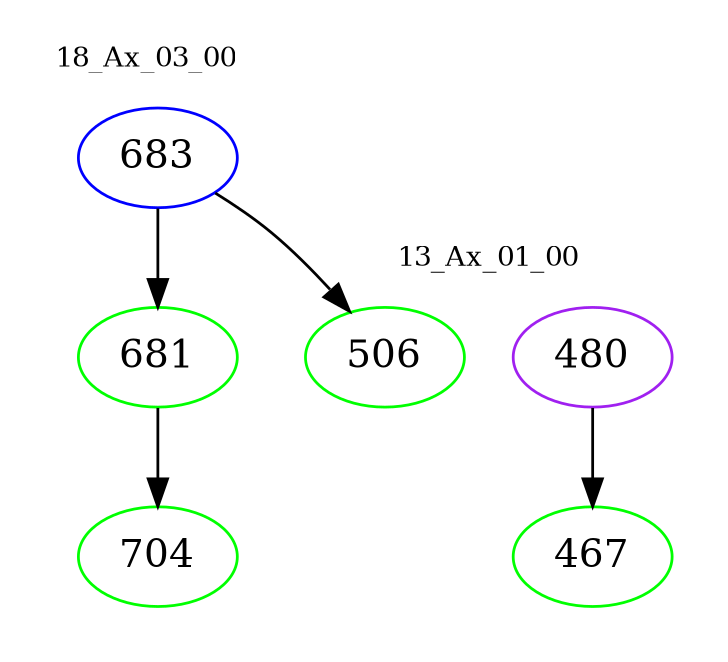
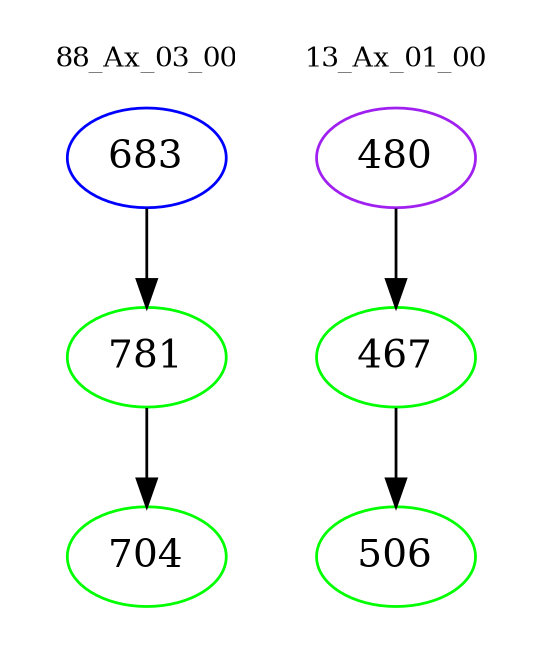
(147, 60) -> (147, 60)
(301, 260) -> (396, 443)
(158, 357) -> (147, 357)
